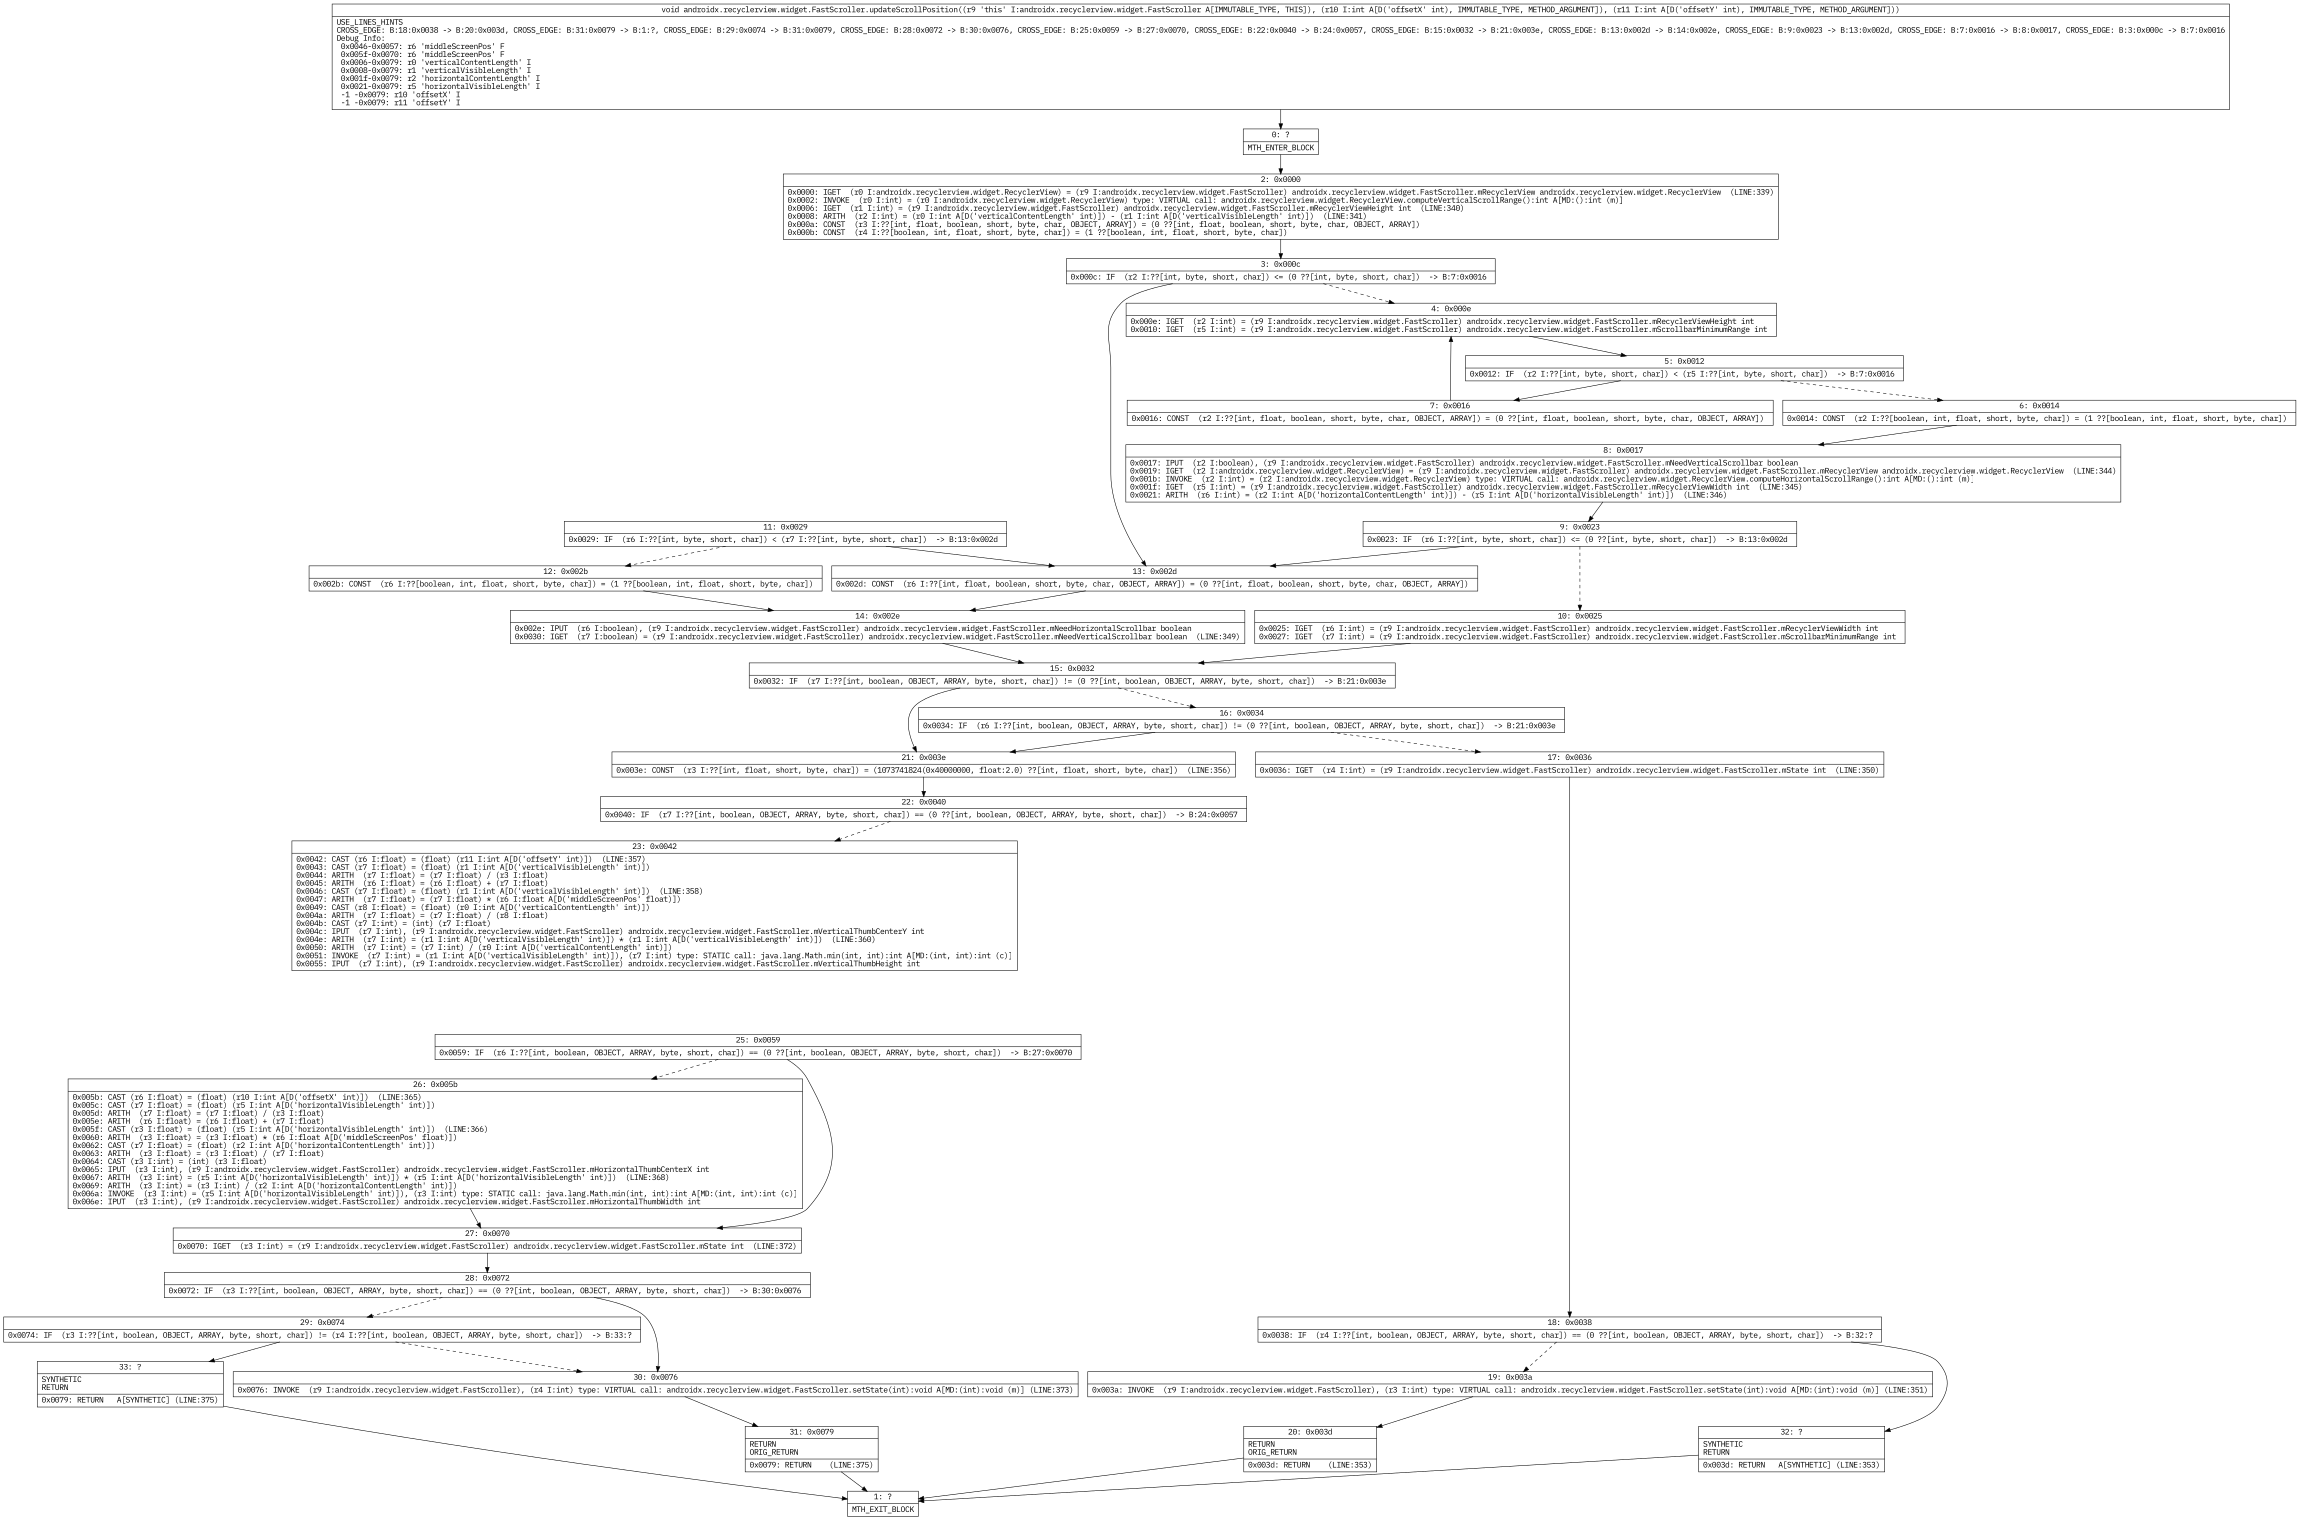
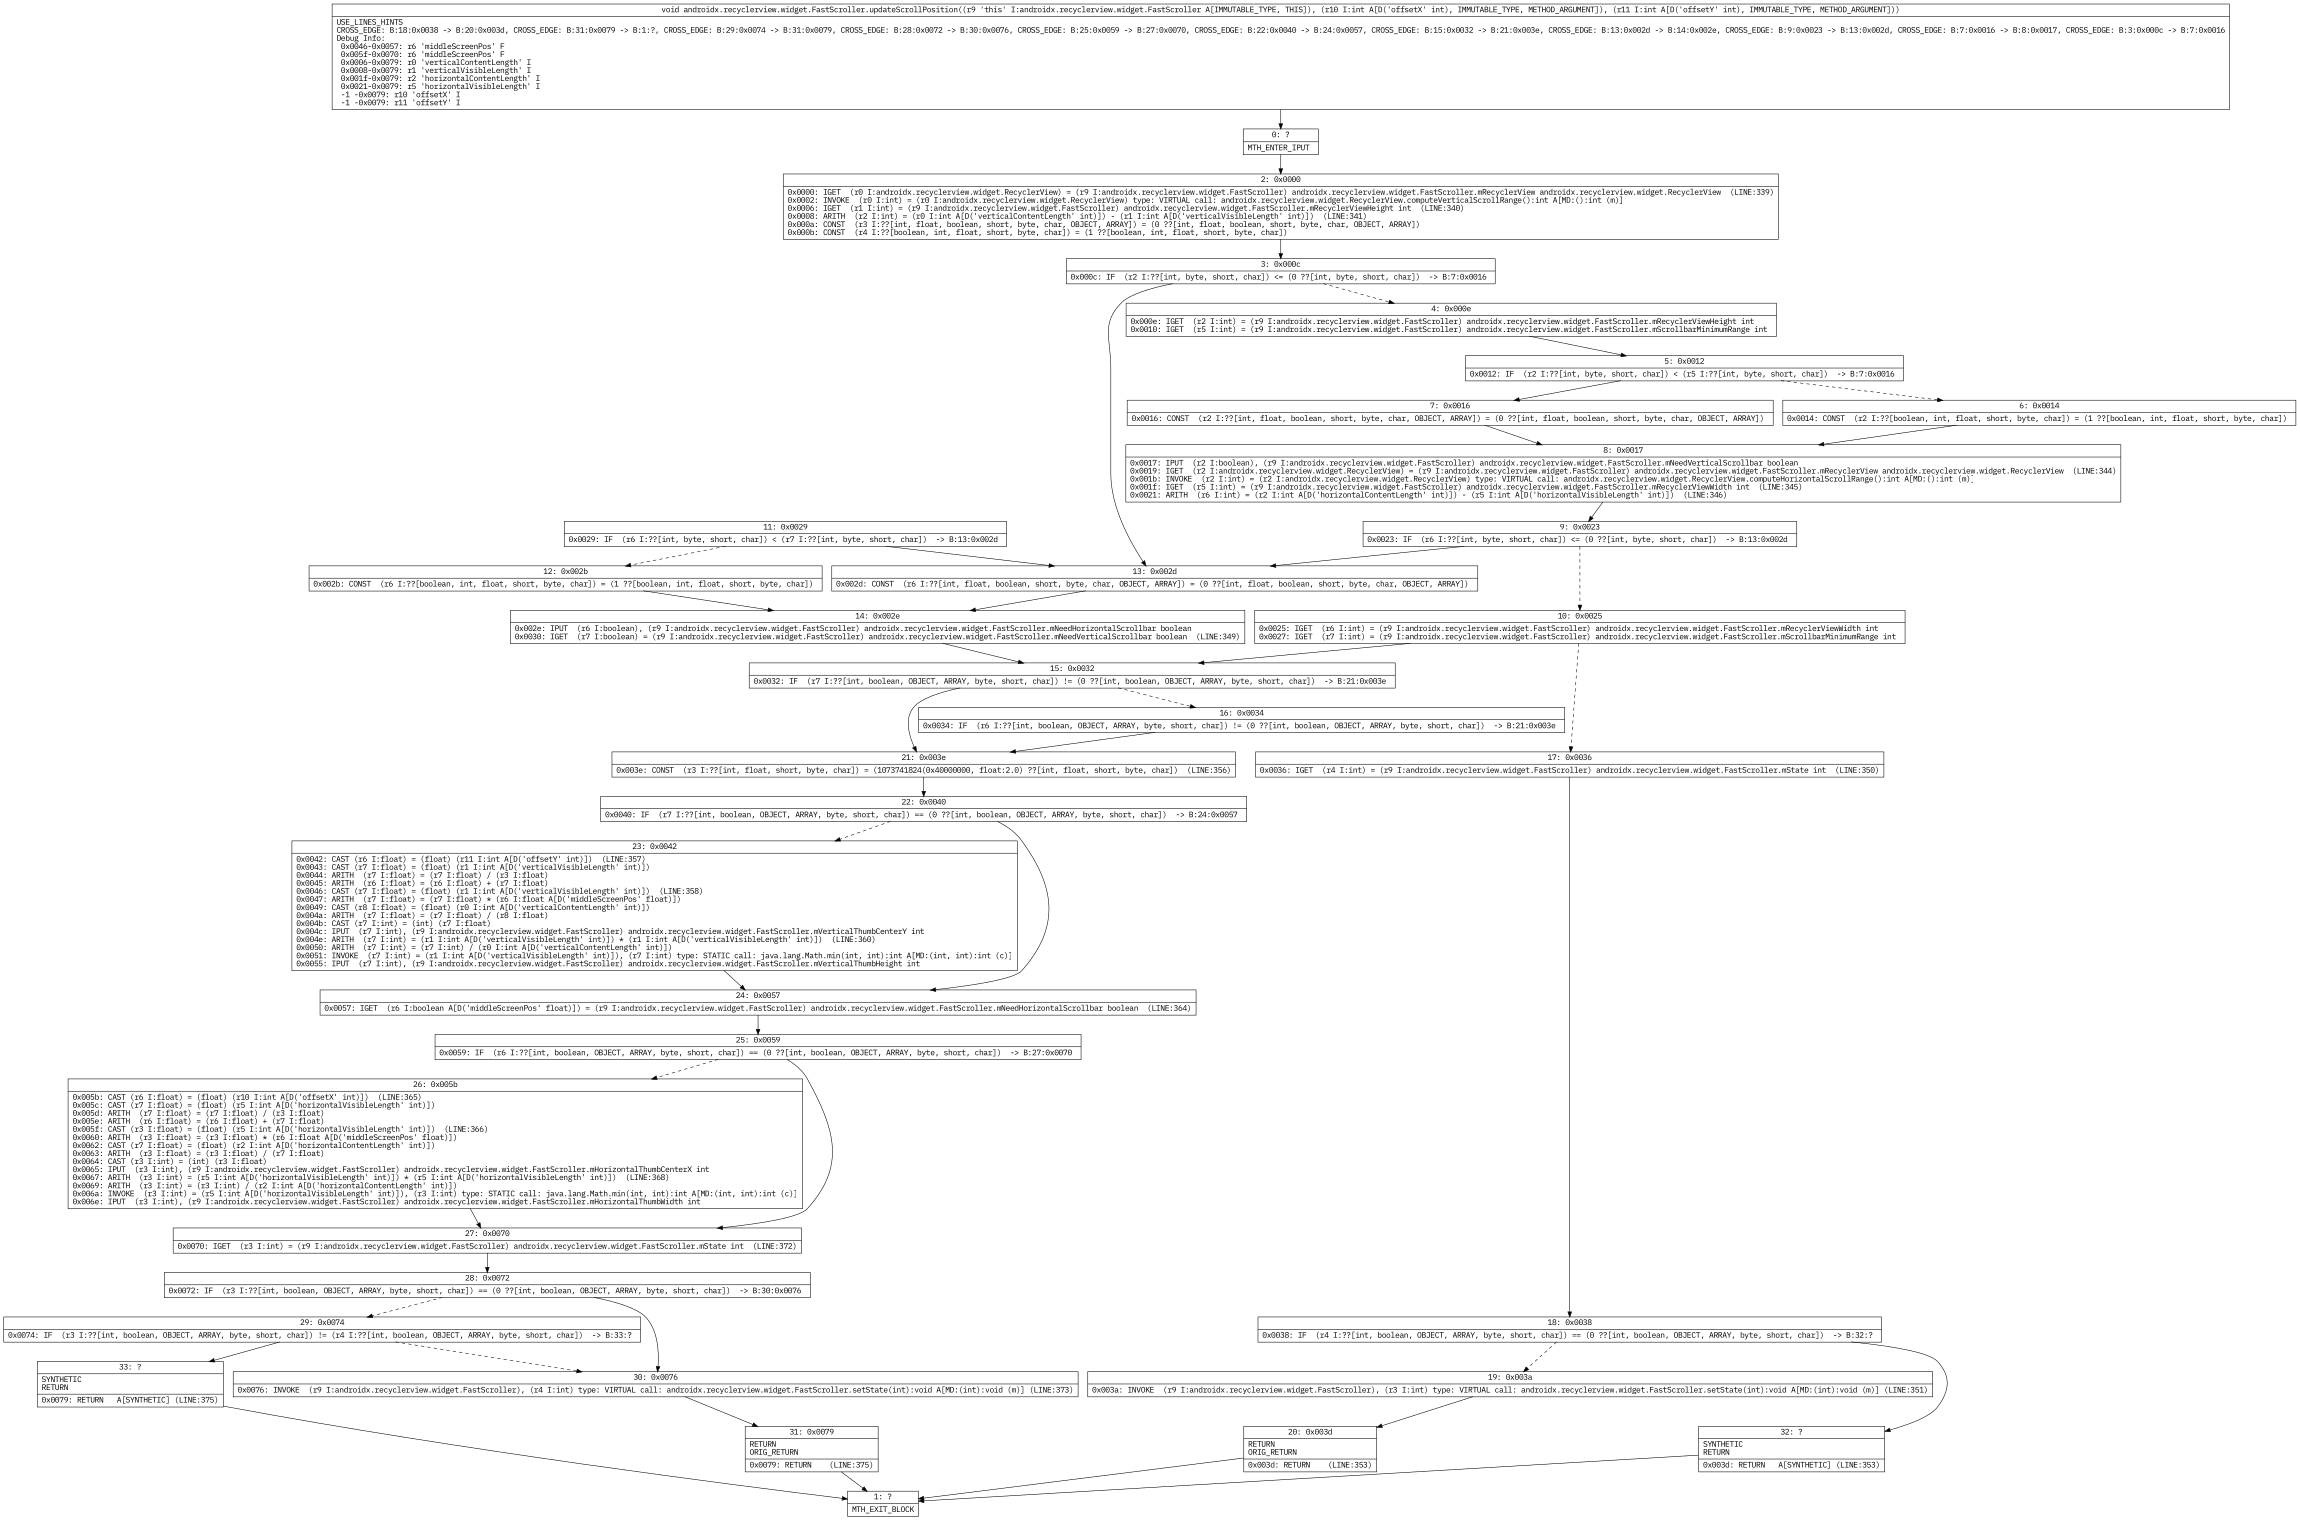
(1281, 148) -> (1279, 148)
(1451, 371) -> (1511, 434)
(1403, 742) -> (1575, 695)
none -> (758, 1003)
